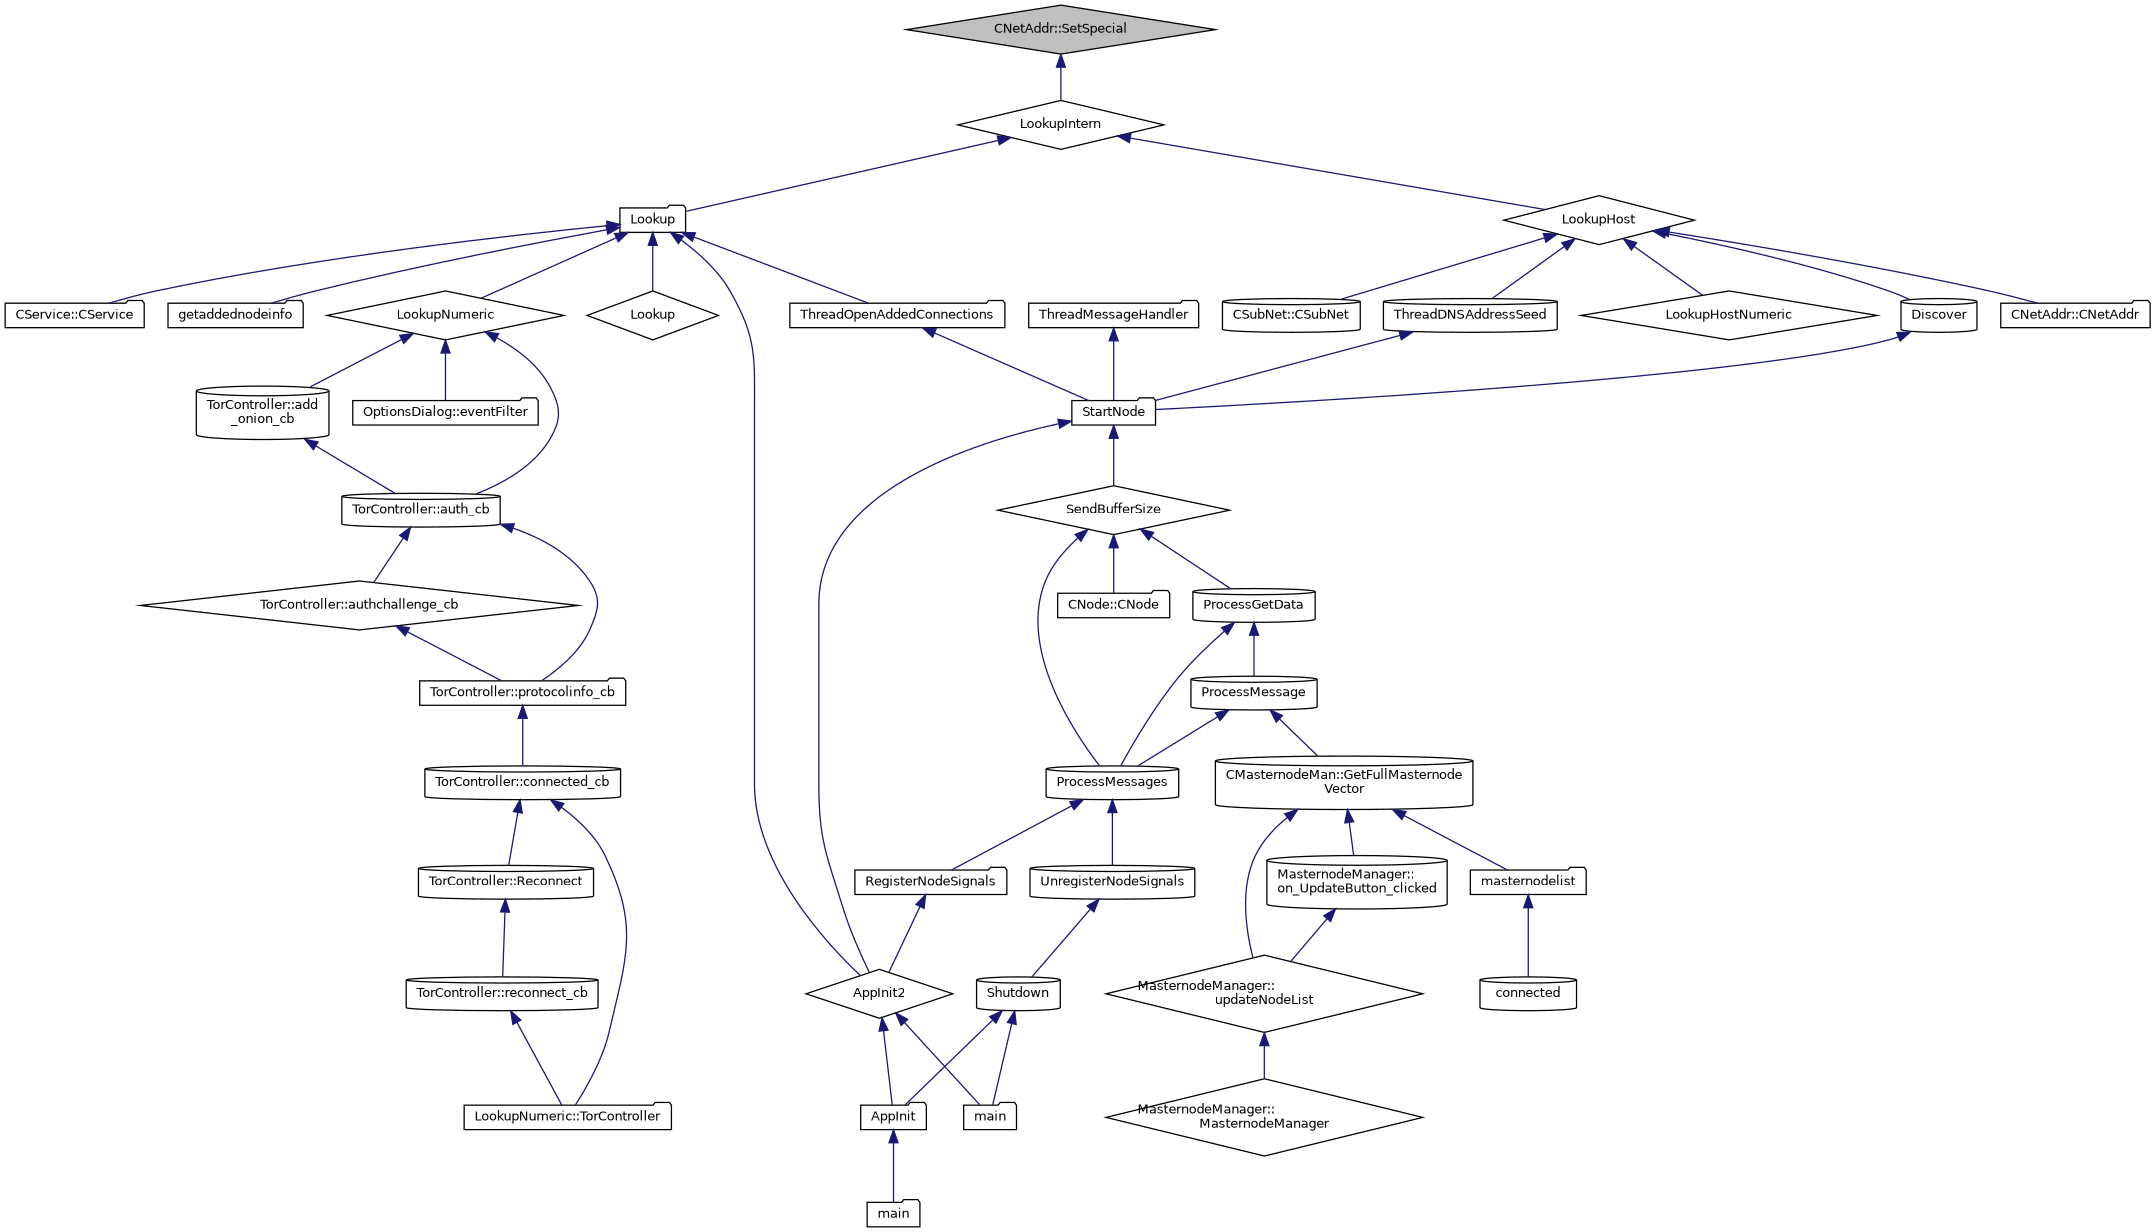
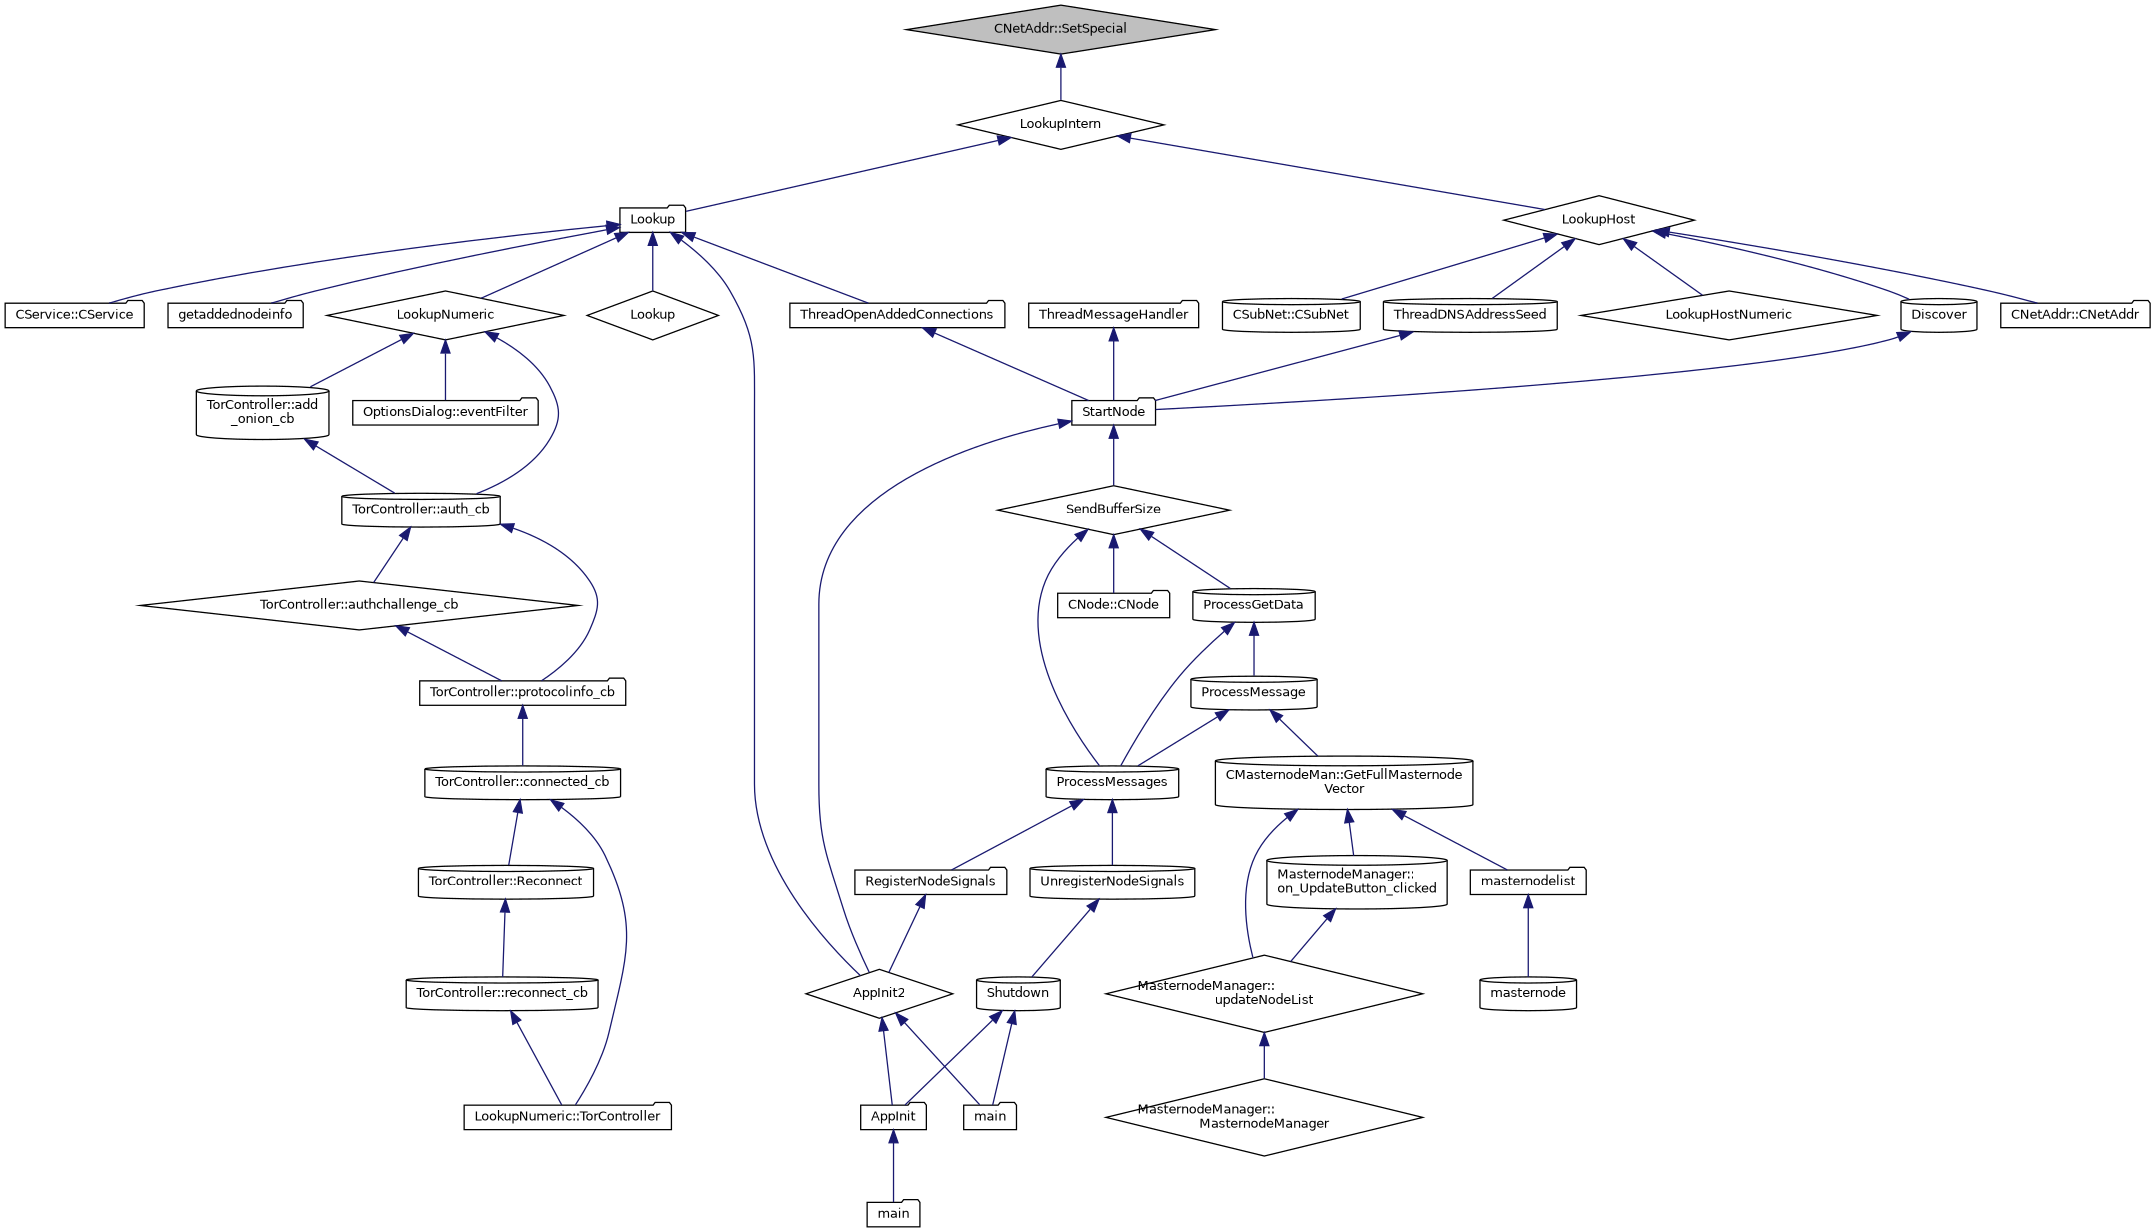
(1528, 994) -> (1528, 994)
